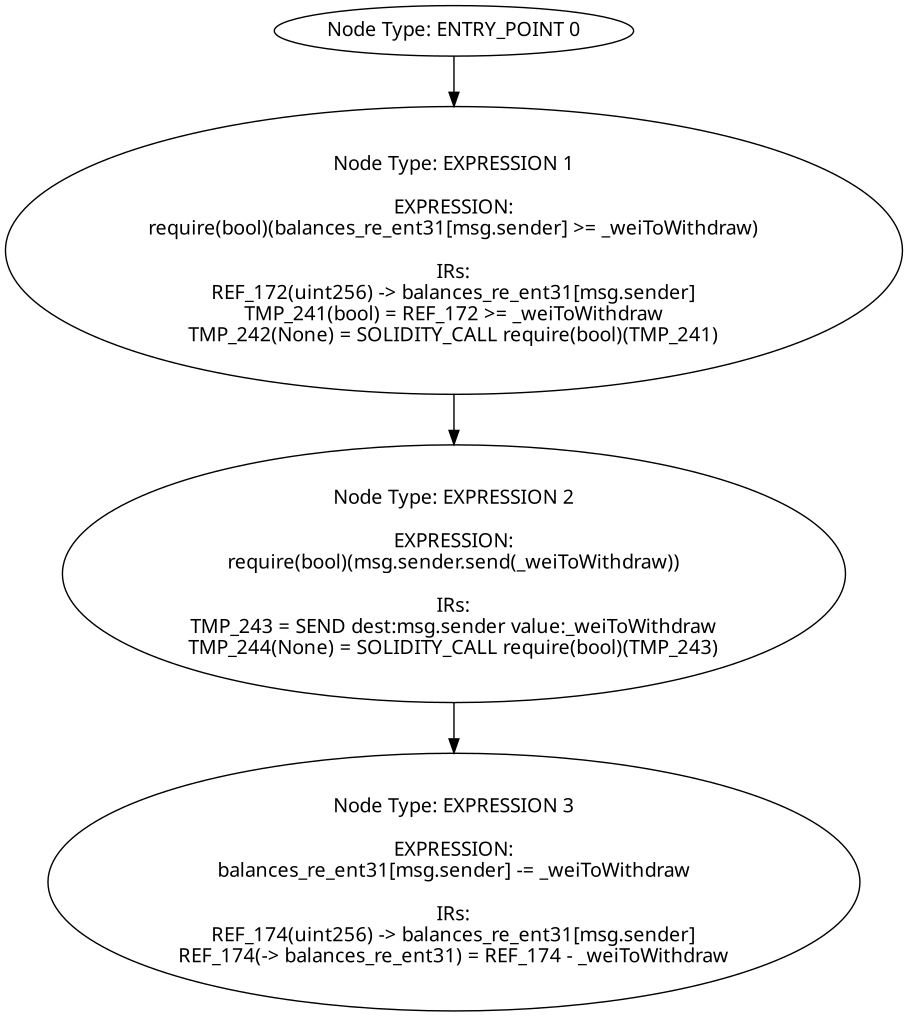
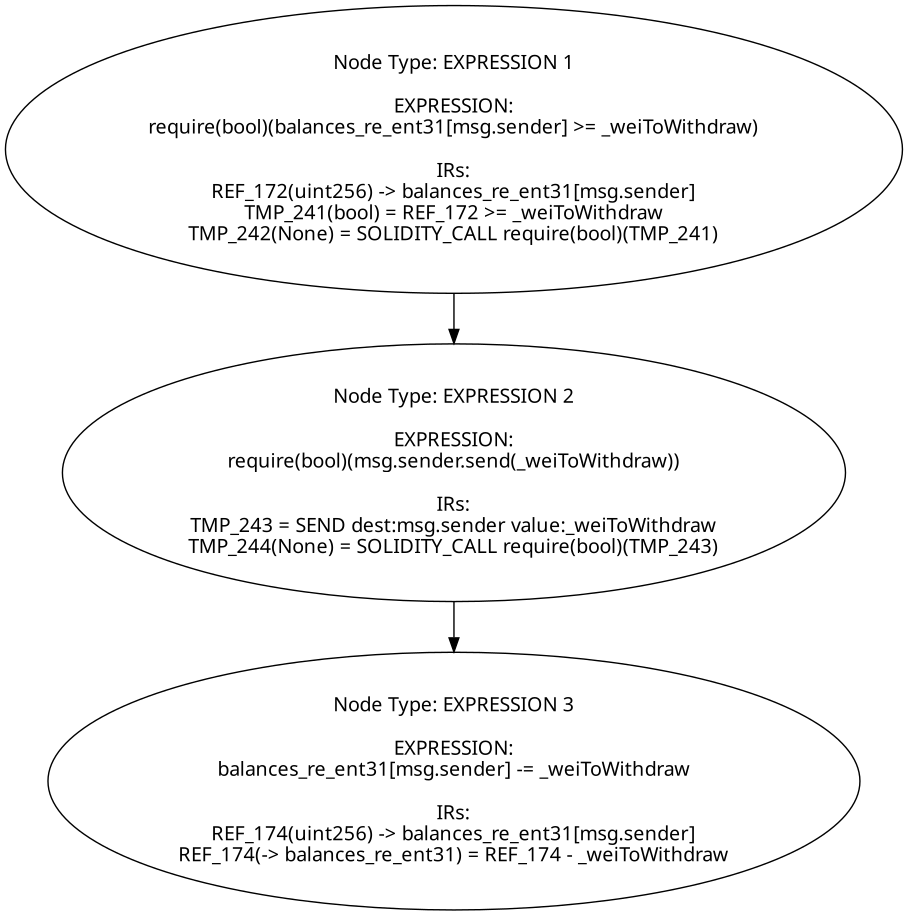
(454, 31) -> none
